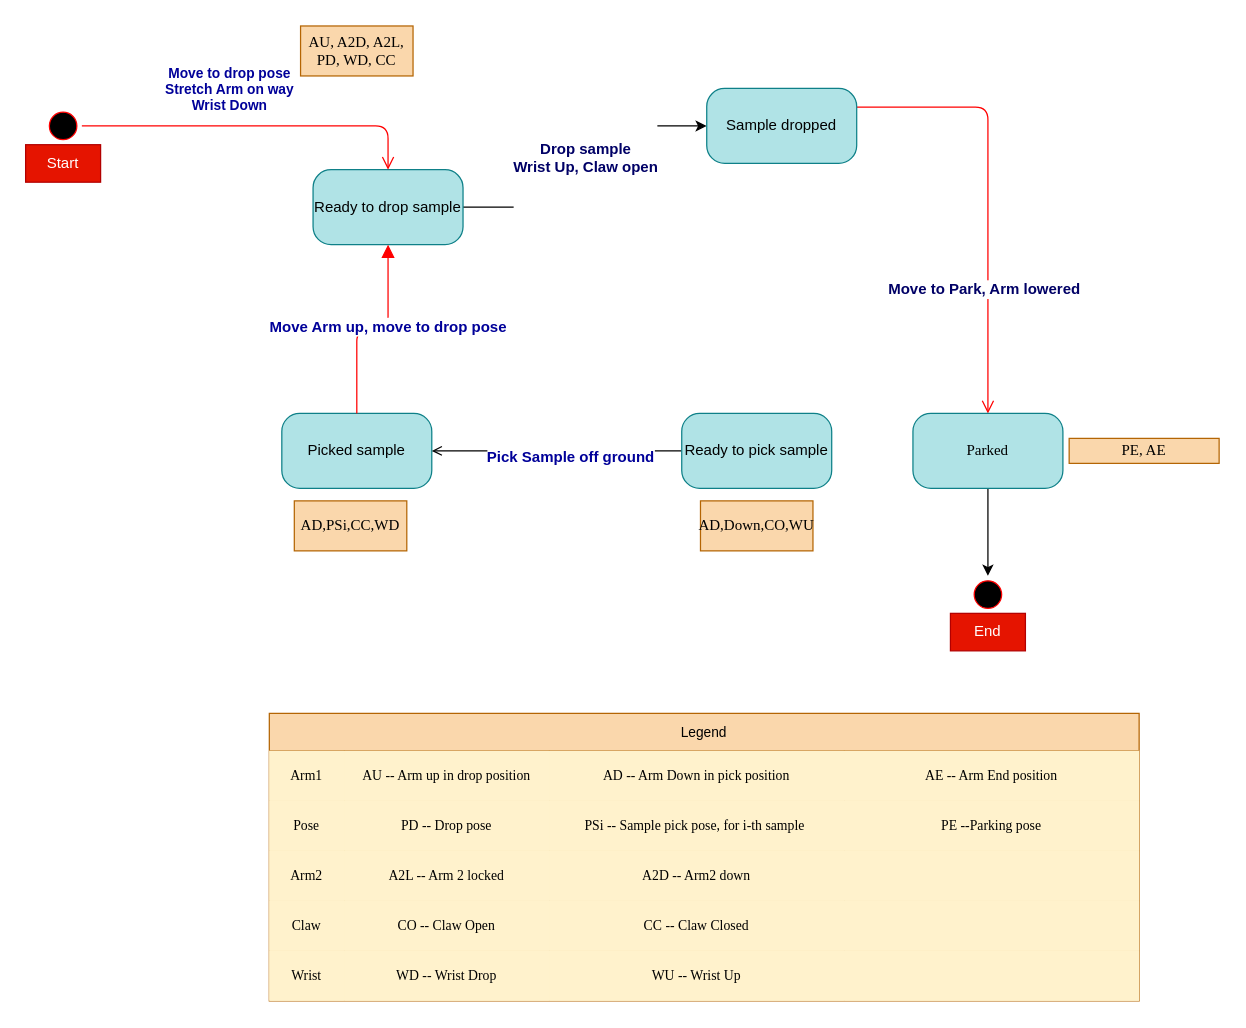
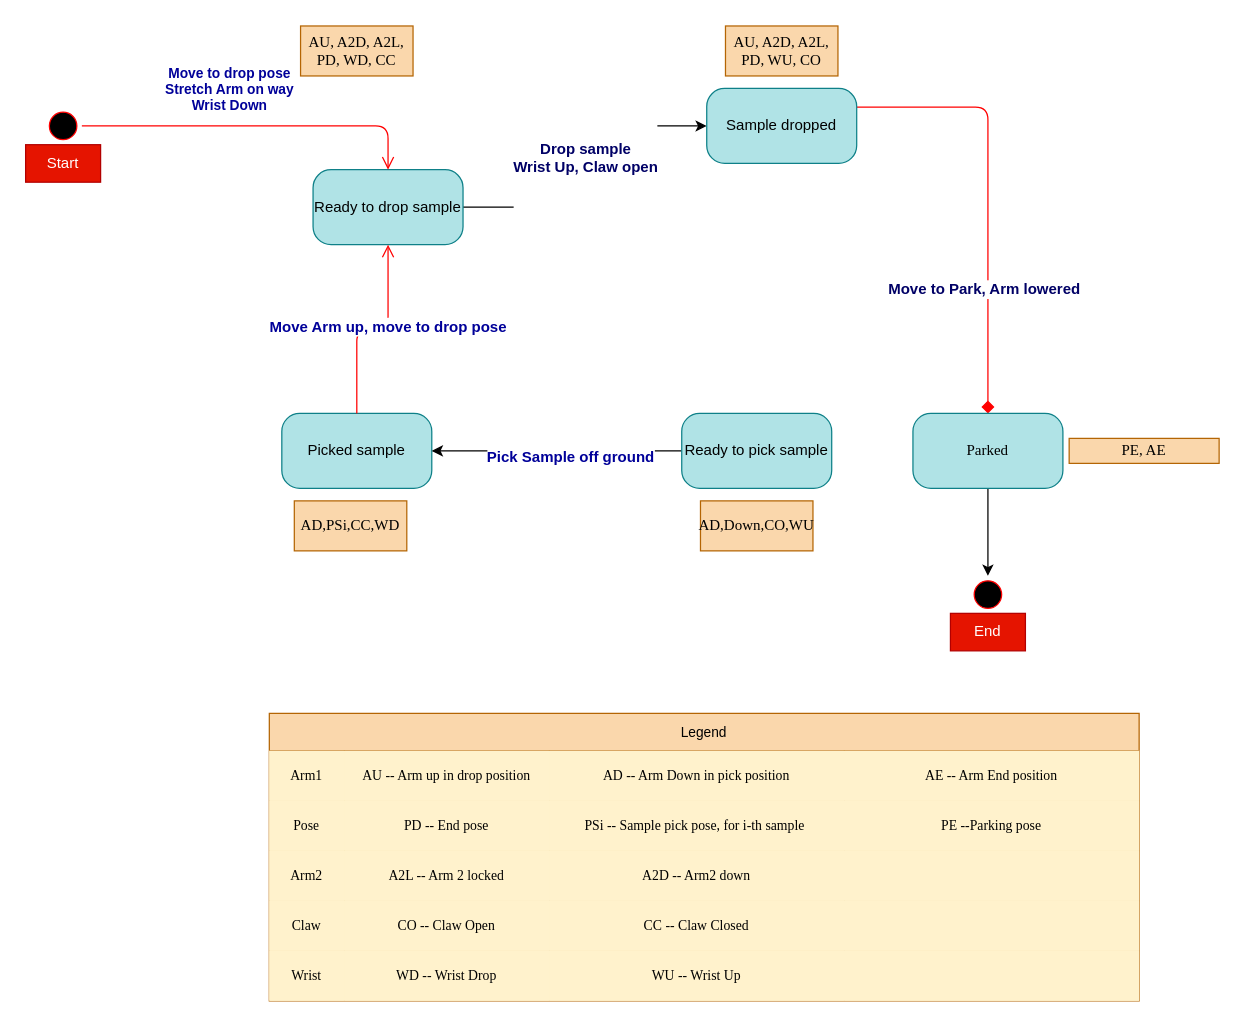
none -> (782, 51)
(388, 258) -> (388, 254)
(988, 405) -> (988, 400)
(439, 451) -> (442, 451)
(447, 826) -> (447, 826)
